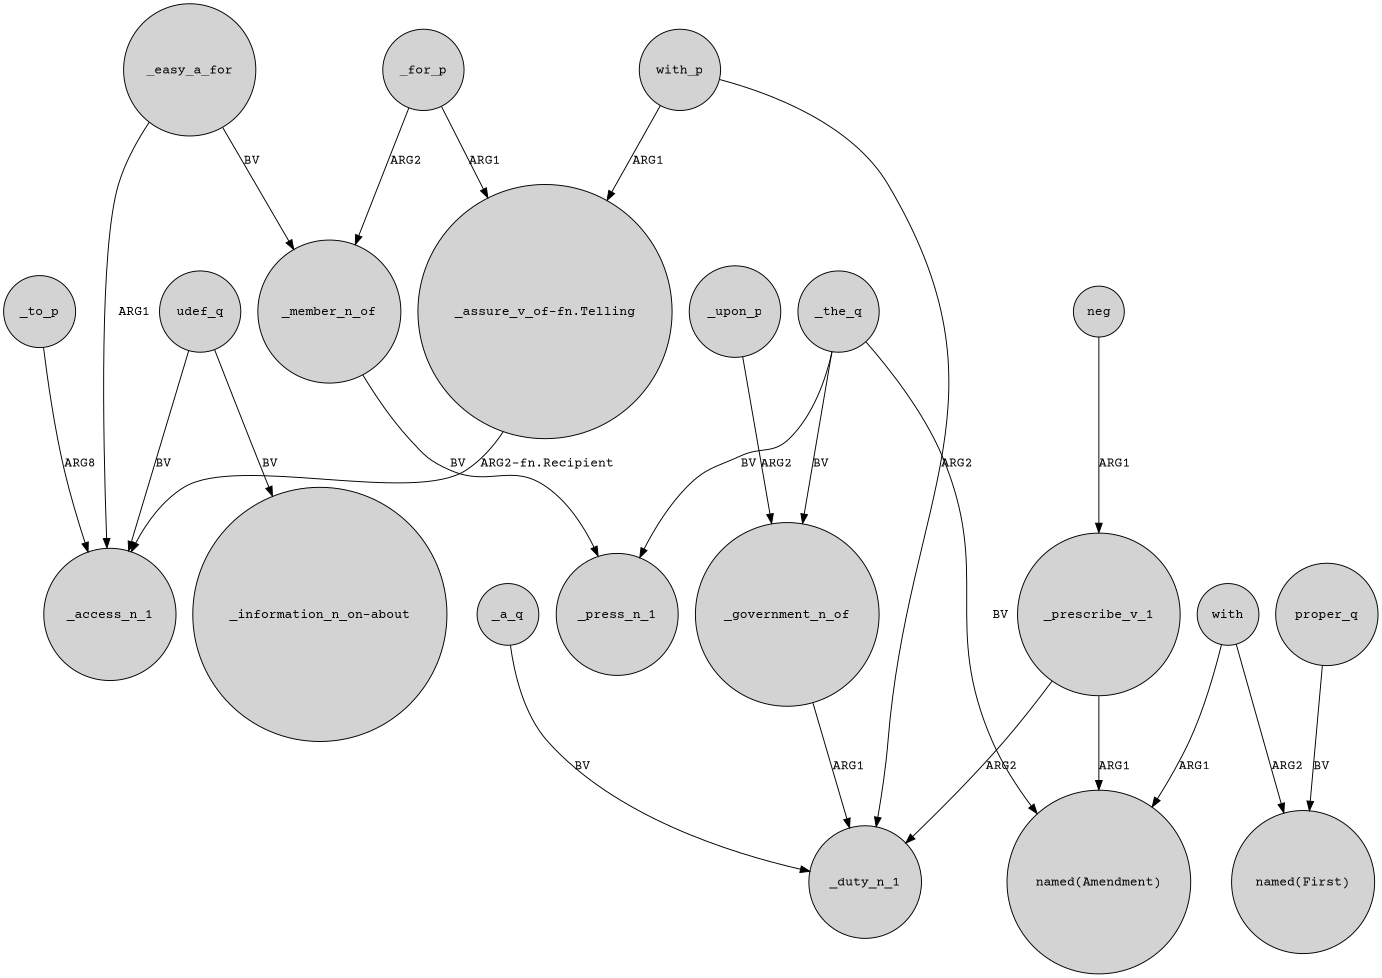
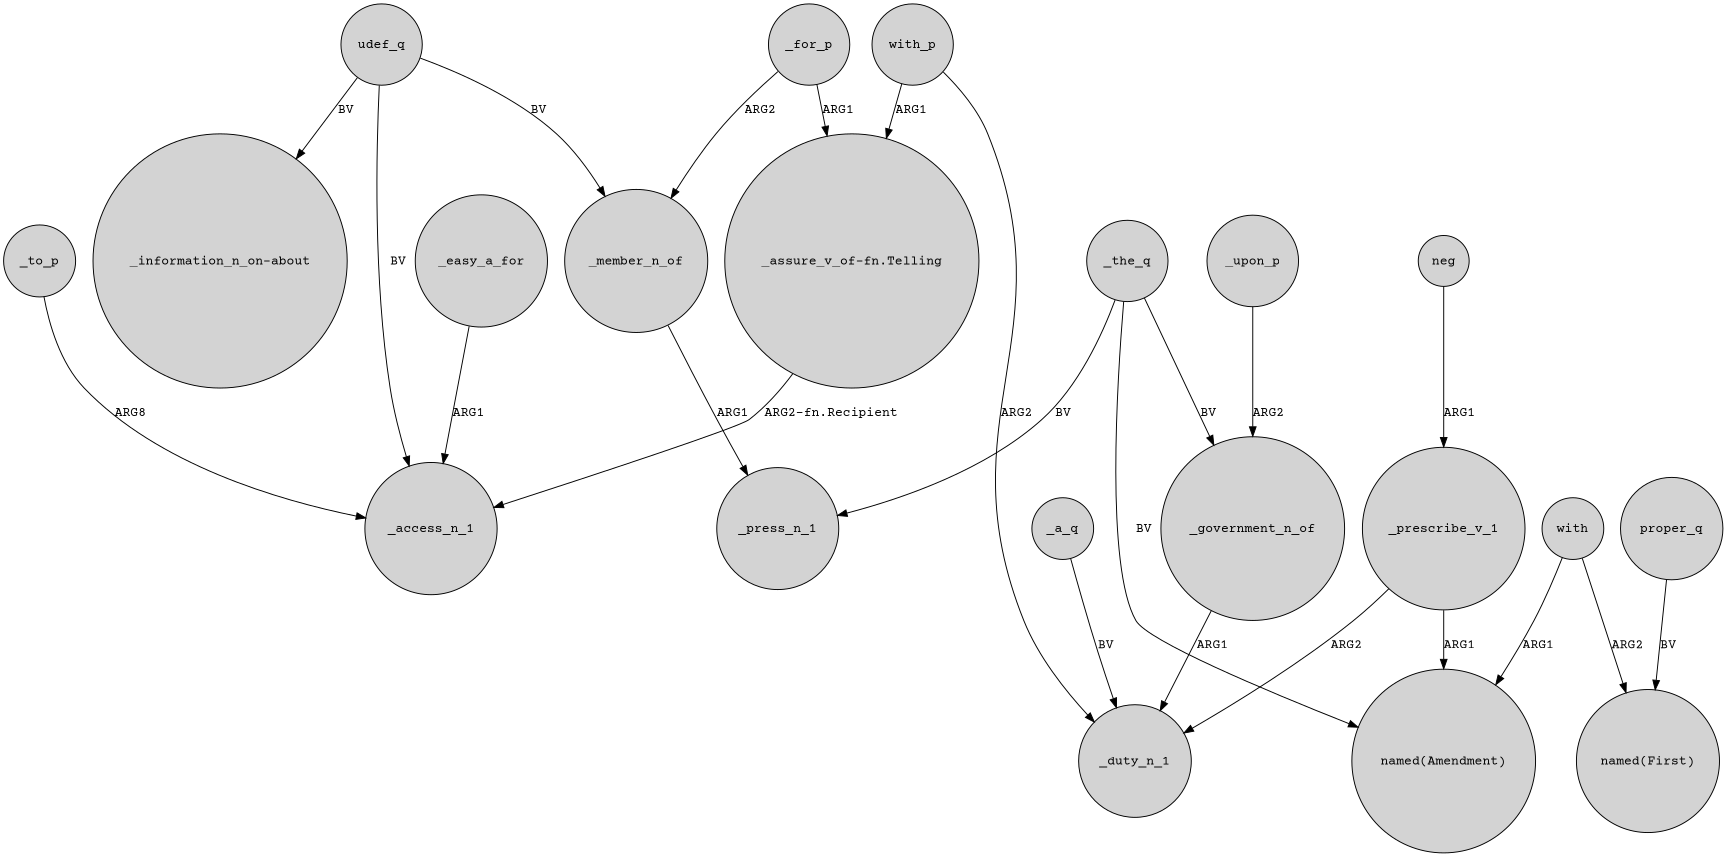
(256, 184) -> (522, 107)
(458, 463) -> (733, 412)
